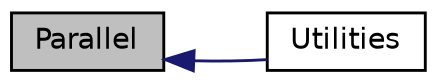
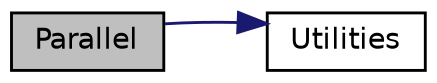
(230, 61) -> (201, 22)
